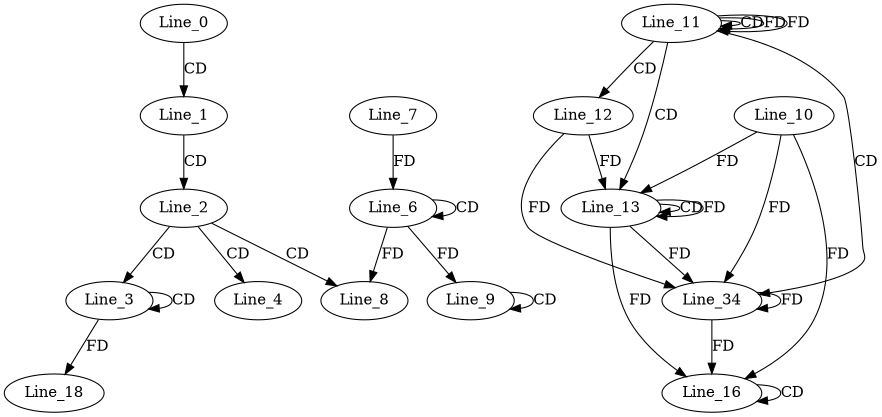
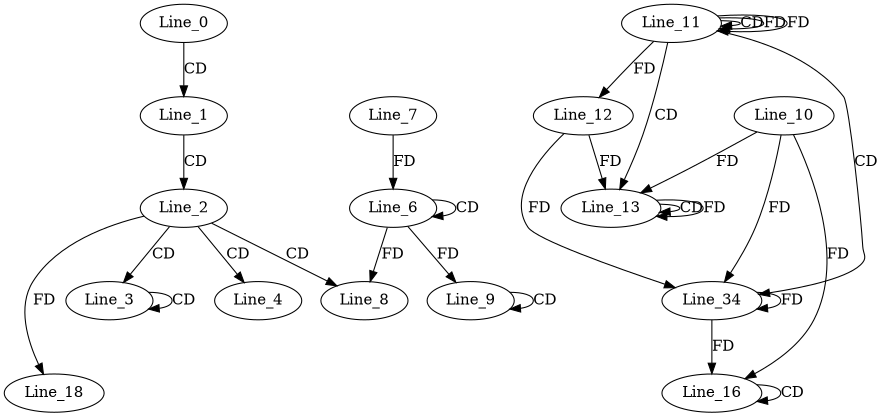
(645, 70) -> (645, 70)
(657, 251) -> none
(624, 309) -> none
(85, 342) -> (47, 264)
